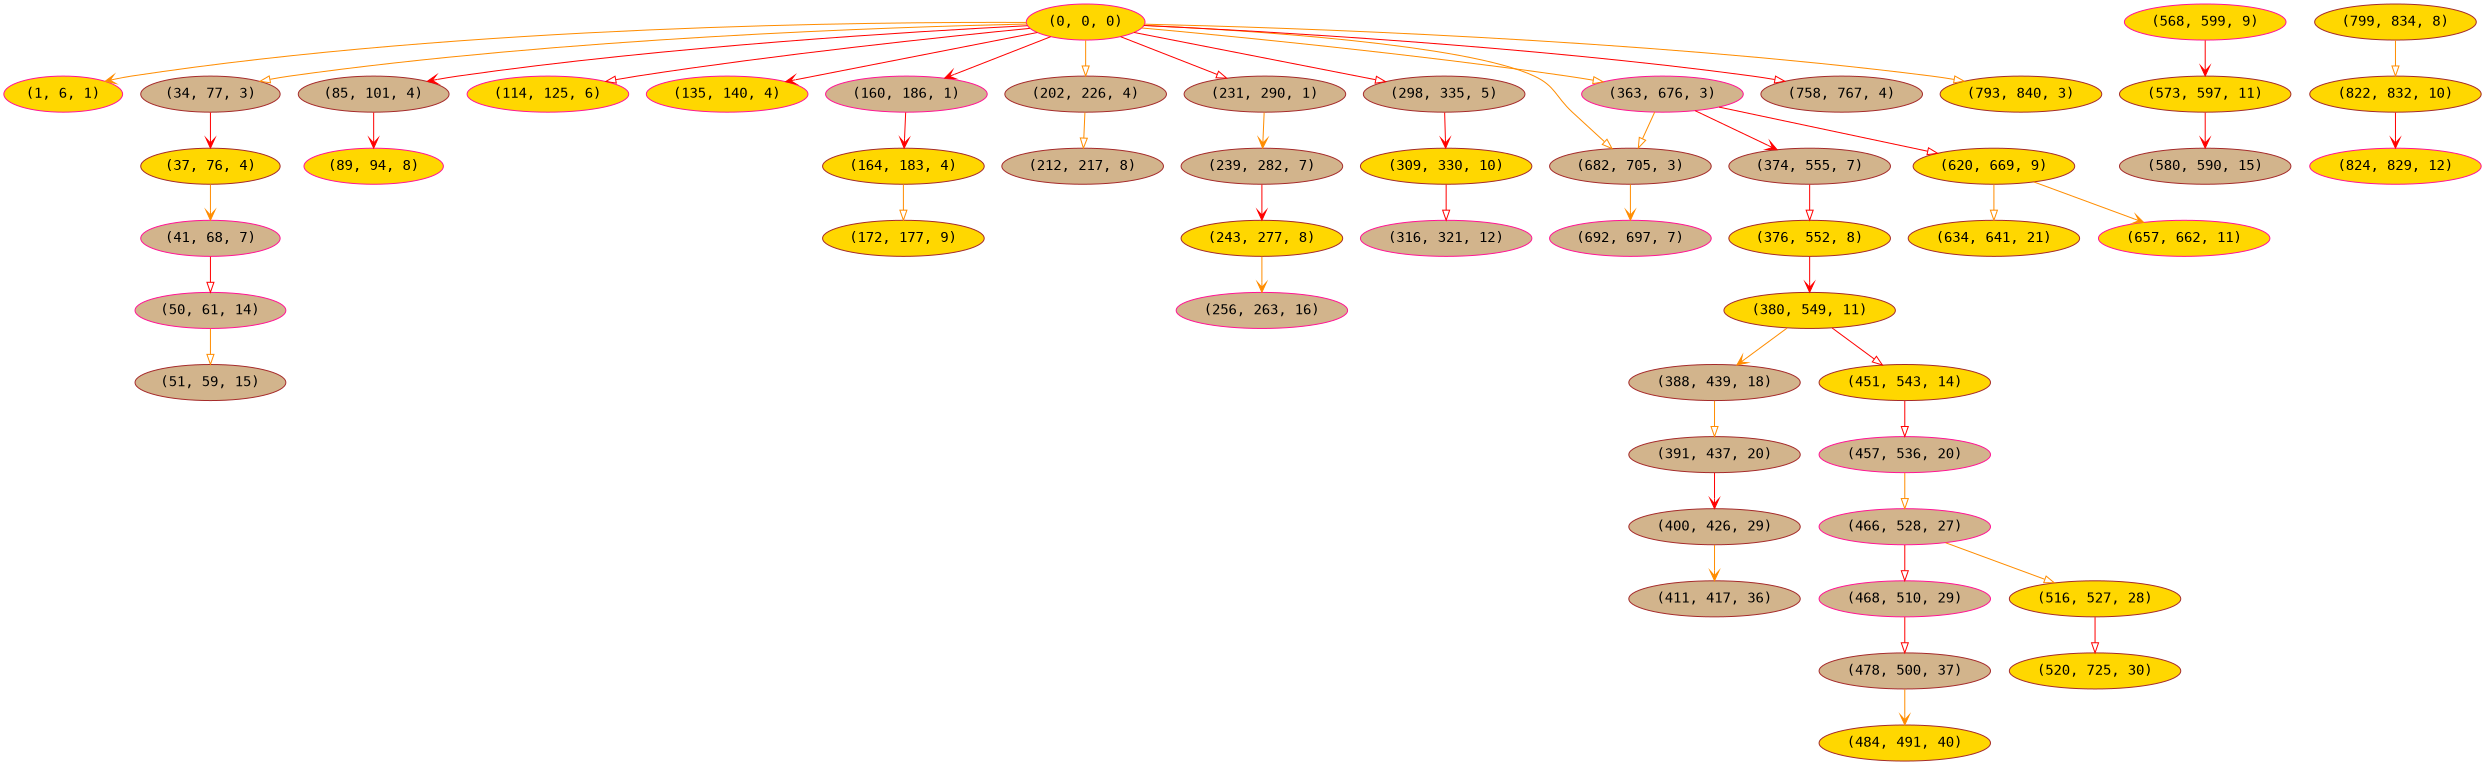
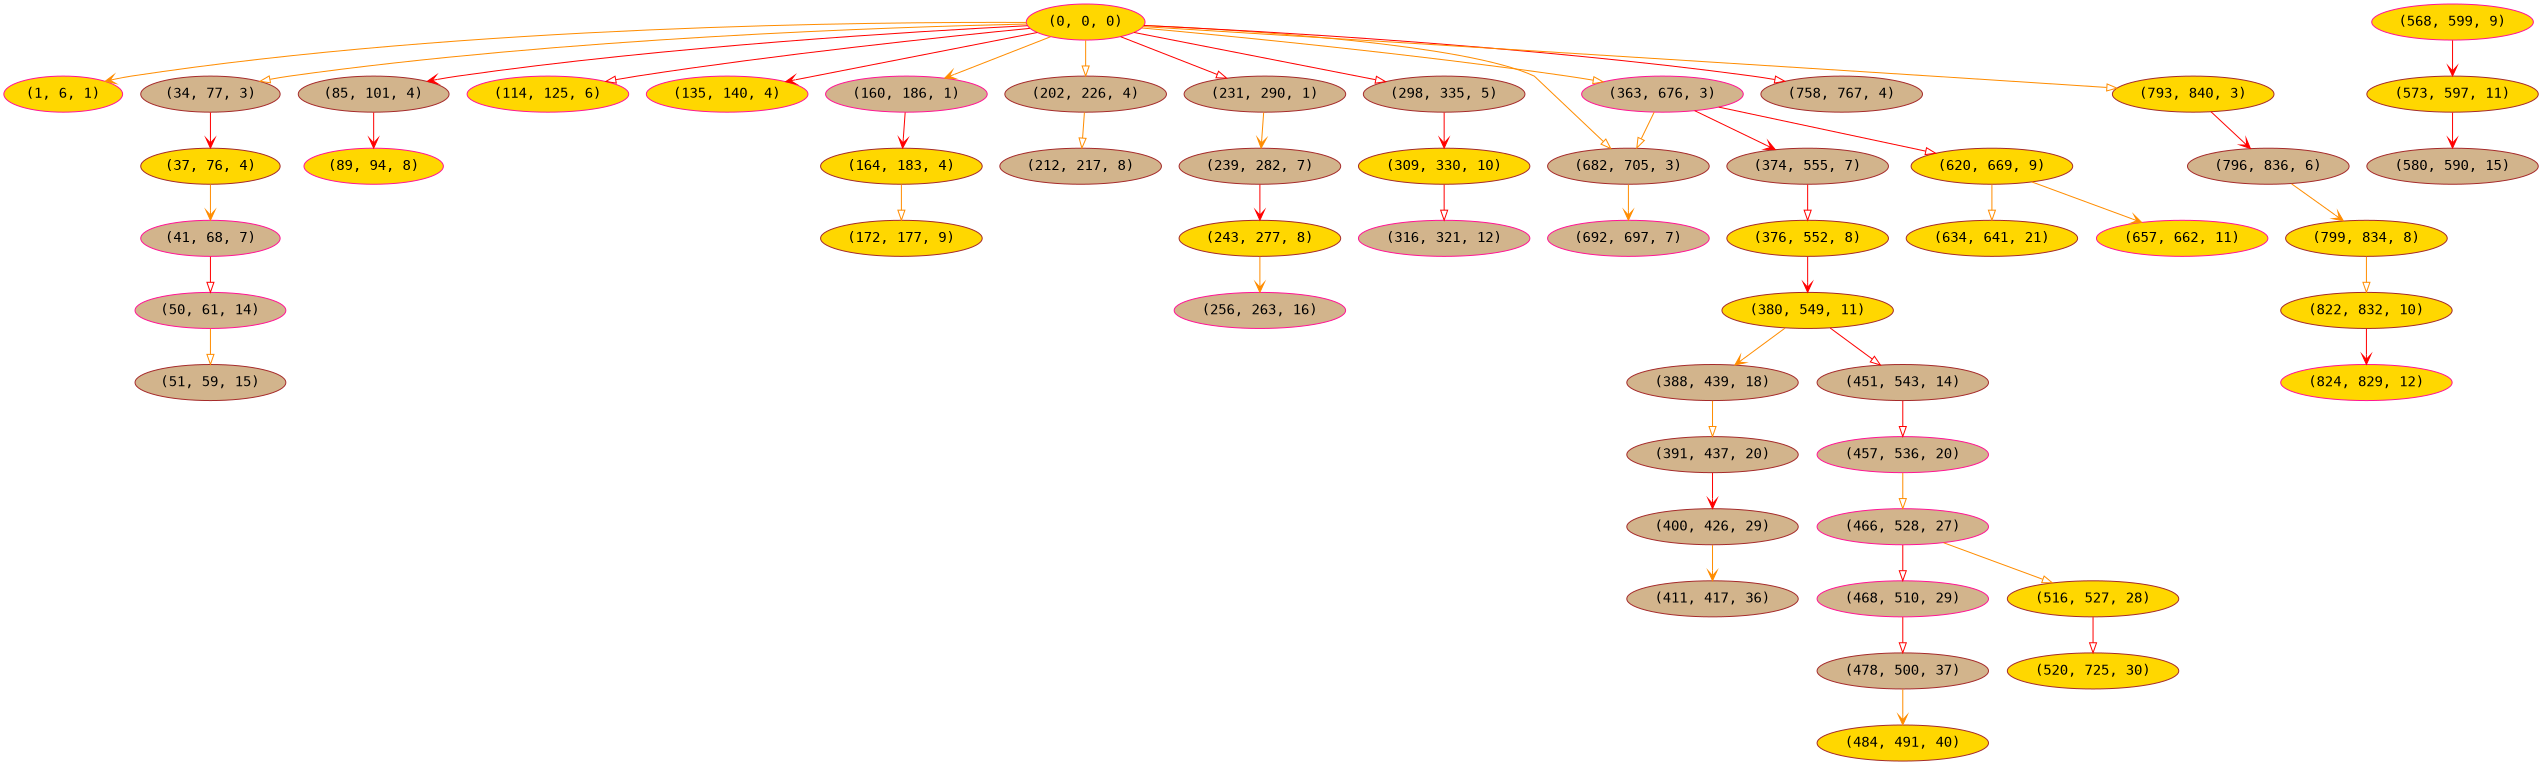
(1002, 56) -> (1002, 56)
none -> (2268, 166)
(1905, 383) -> (1903, 383)
